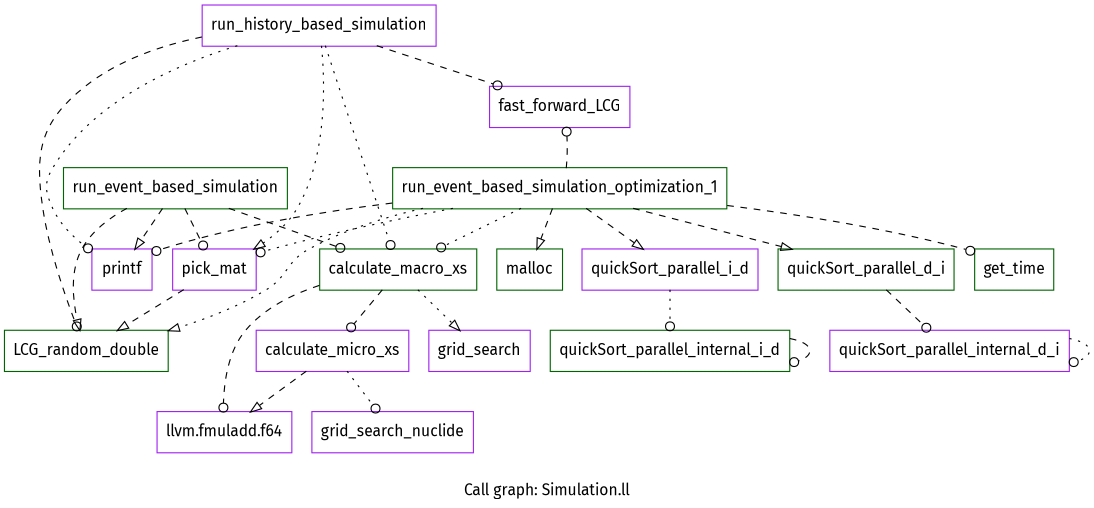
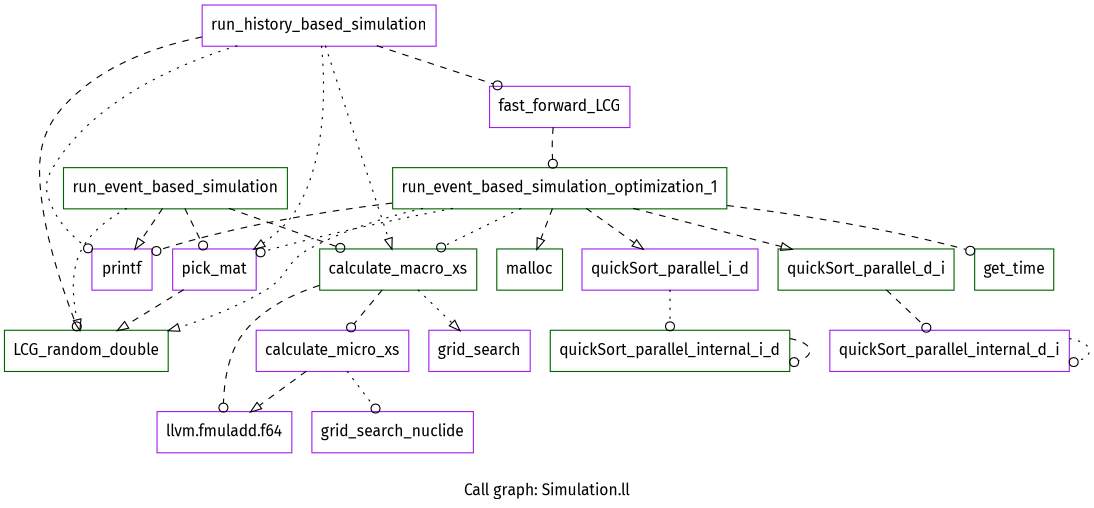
(357, 143) -> (357, 143)
(567, 152) -> (552, 143)
(80, 254) -> (80, 254)
